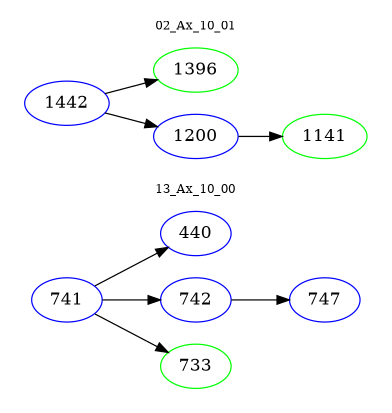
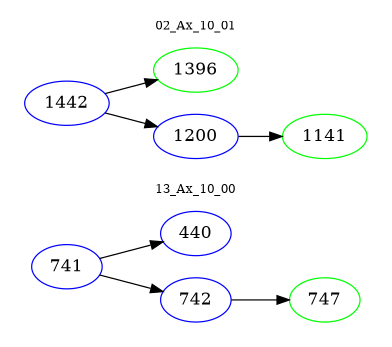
(325, 300) -> (325, 300)
(196, 366) -> none
